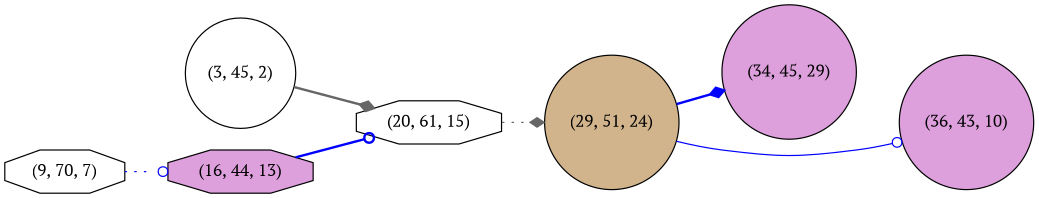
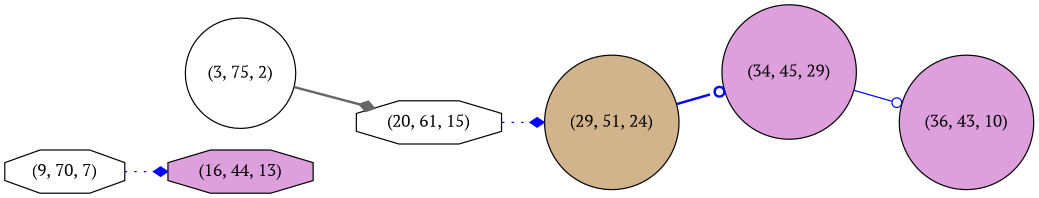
(241, 73) -> (241, 73)
(693, 99) -> (693, 99)
(516, 122) -> (516, 122)
(330, 148) -> none
(784, 155) -> (873, 96)
(139, 172) -> (139, 172)
